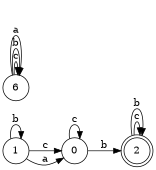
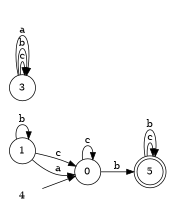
(16, 88) -> (22, 88)
(137, 151) -> (150, 172)
none -> (22, 196)
